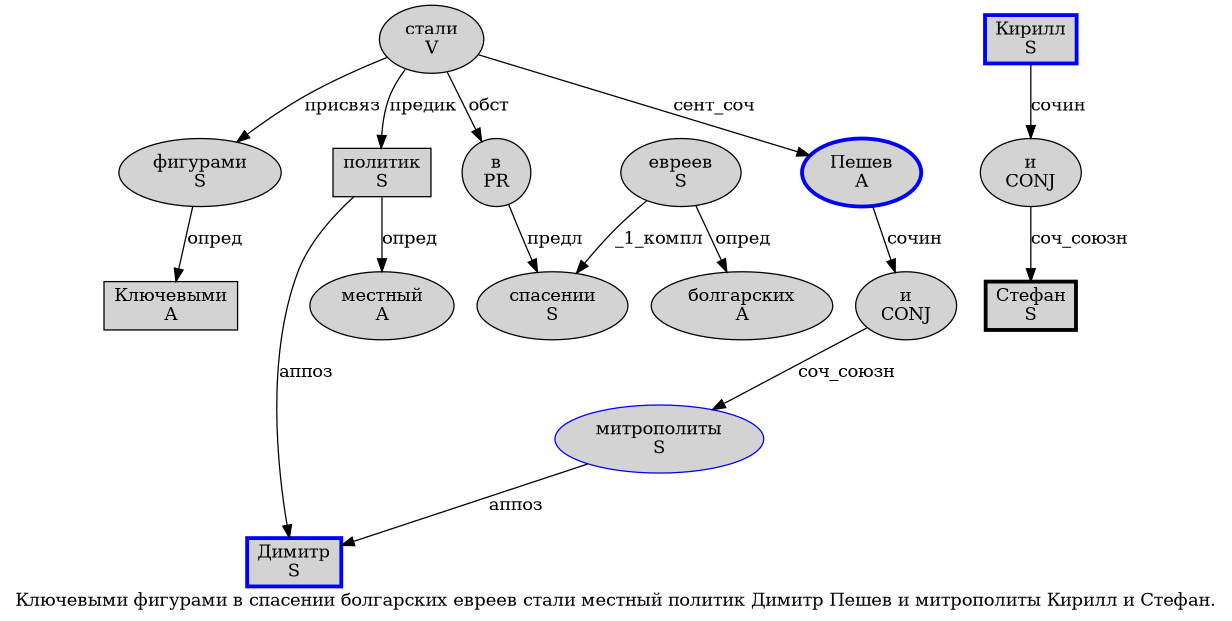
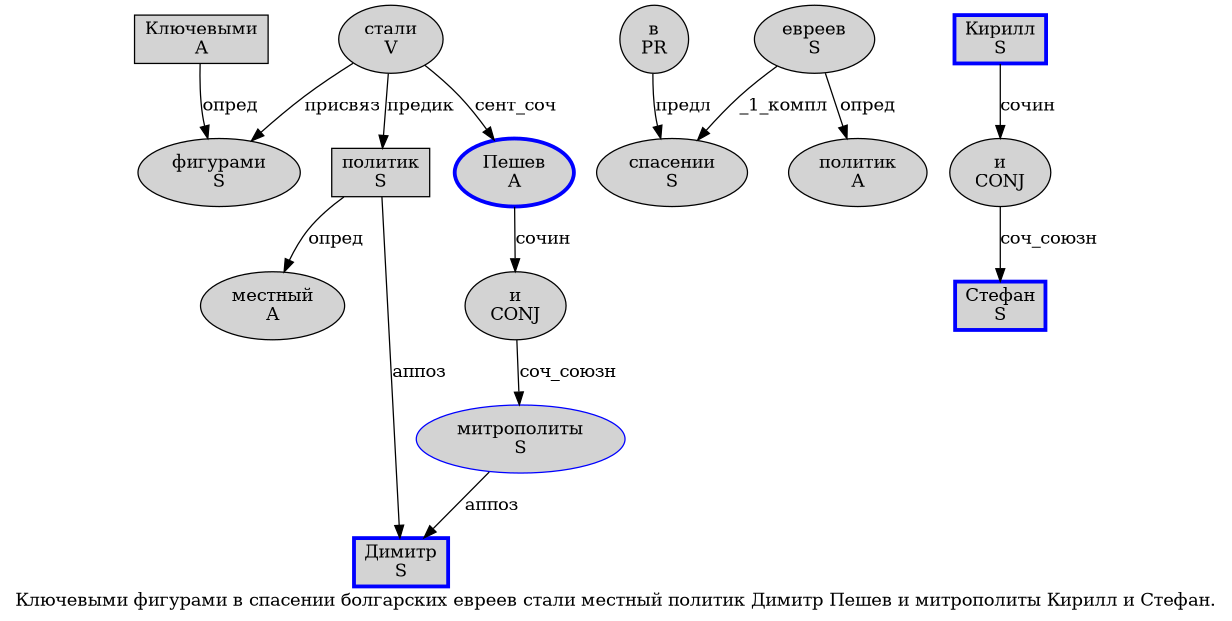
(462, 101) -> none
(186, 238) -> (201, 95)
(742, 306) -> (858, 173)
(1031, 306) -> (1000, 306)
